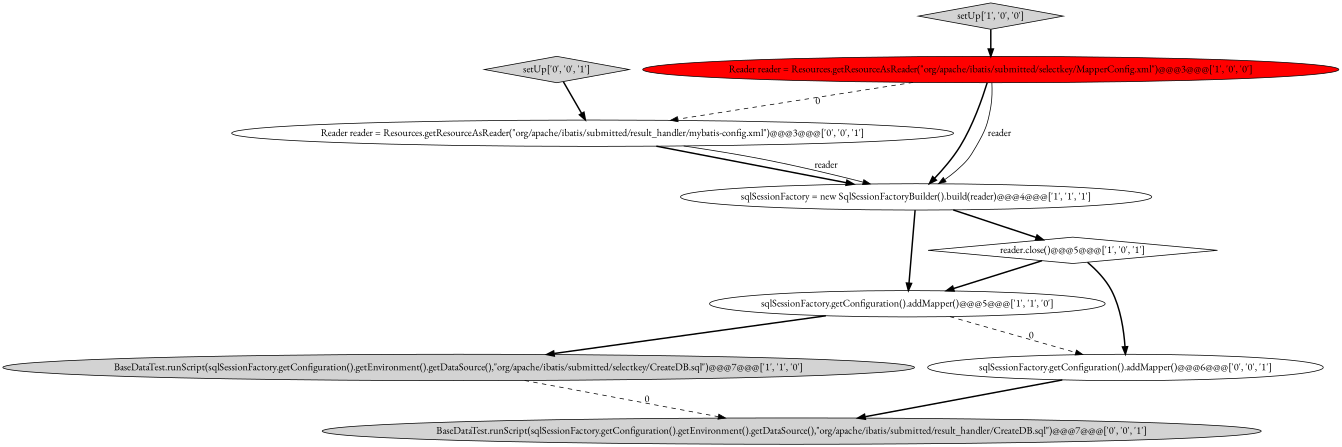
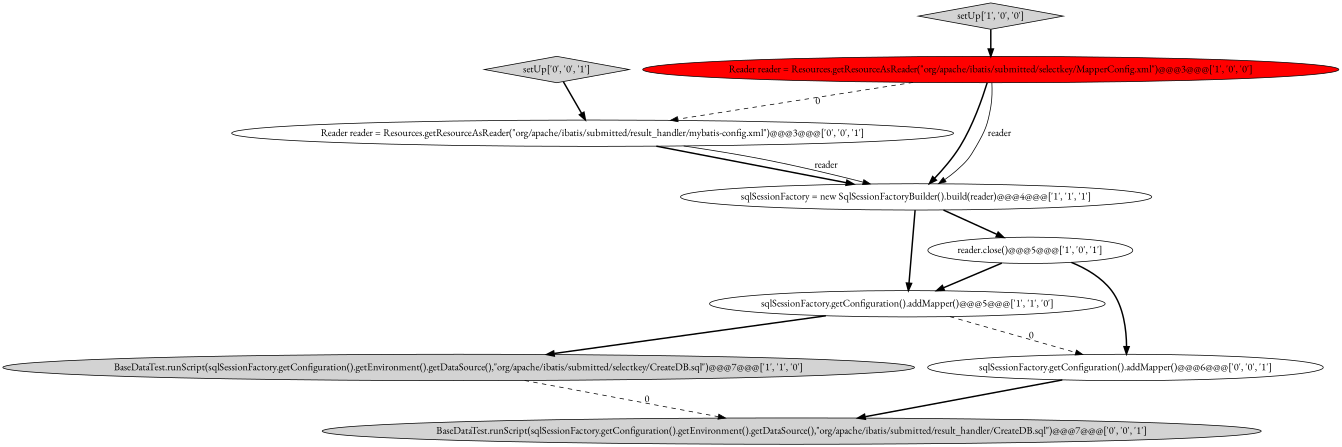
(1073, 250) -> (1030, 250)
